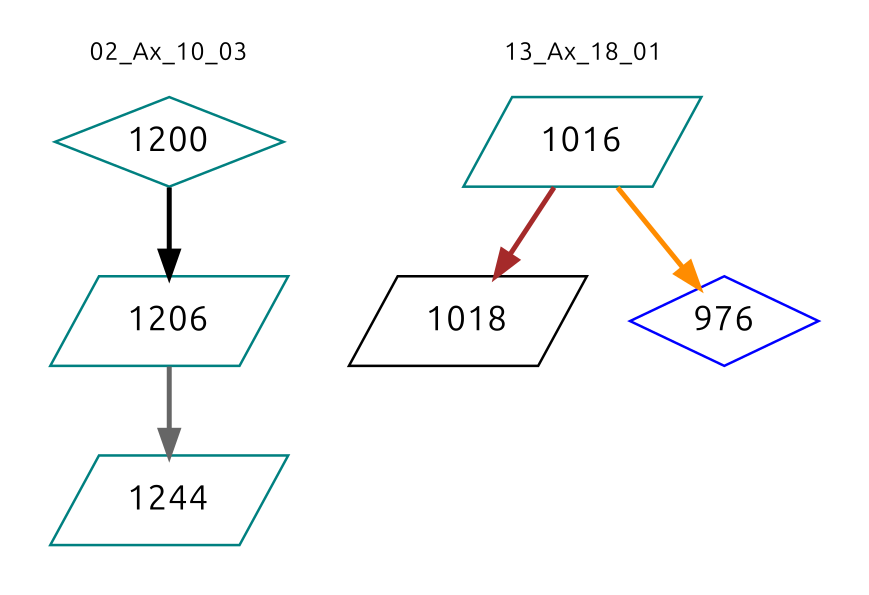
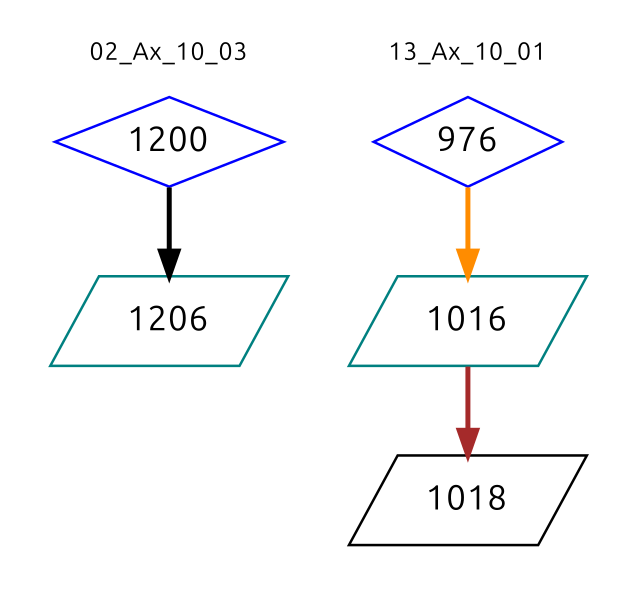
(584, 54) -> (468, 54)
(169, 142) -> (169, 142)
(650, 227) -> (468, 219)
(169, 500) -> none
